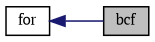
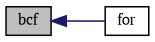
(84, 21) -> (86, 21)
